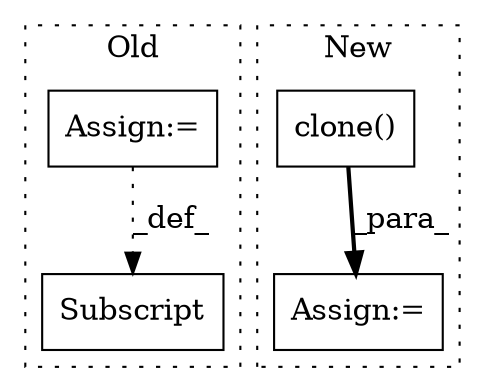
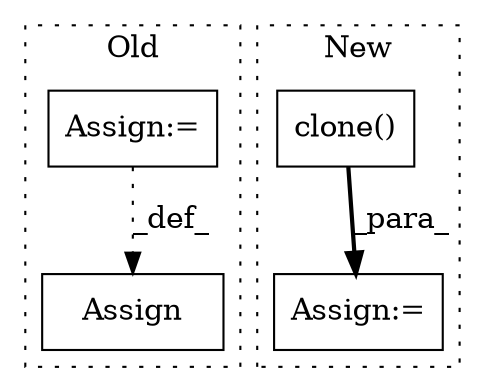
(133, 312) -> (133, 312)
